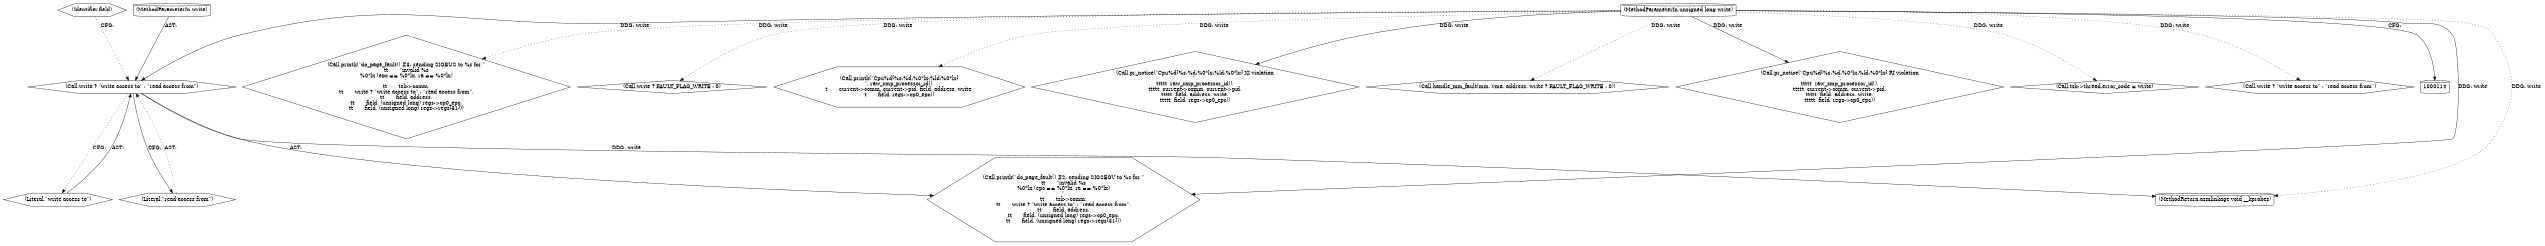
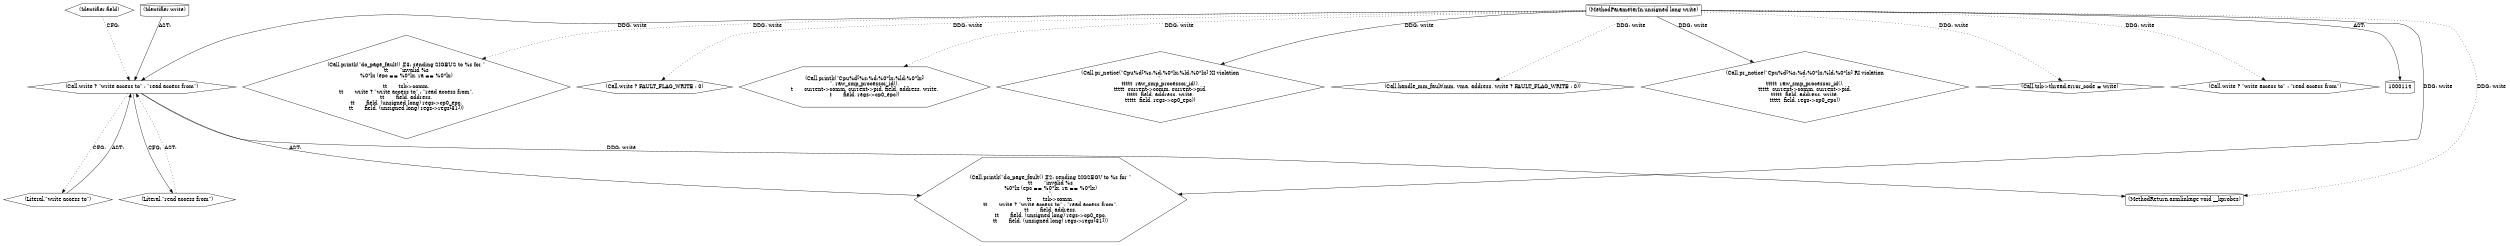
(172, 10) -> (165, 10)
(2396, 26) -> (2360, 26)
(672, 87) -> (655, 87)
